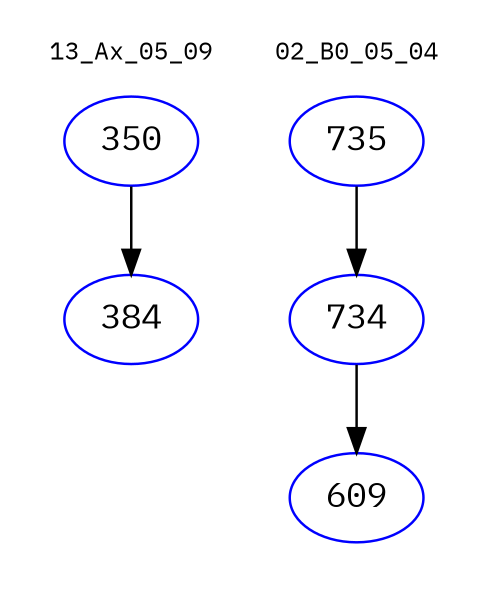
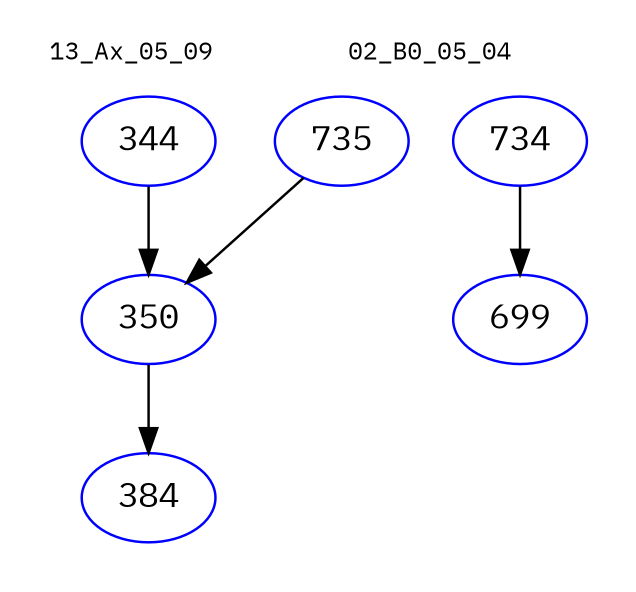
none -> (149, 141)
(357, 218) -> (272, 207)
(357, 498) -> (520, 319)
